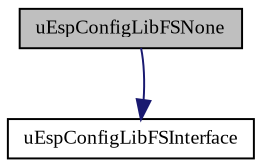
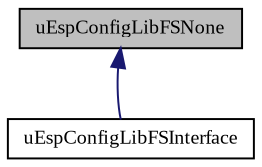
(144, 74) -> (118, 94)
